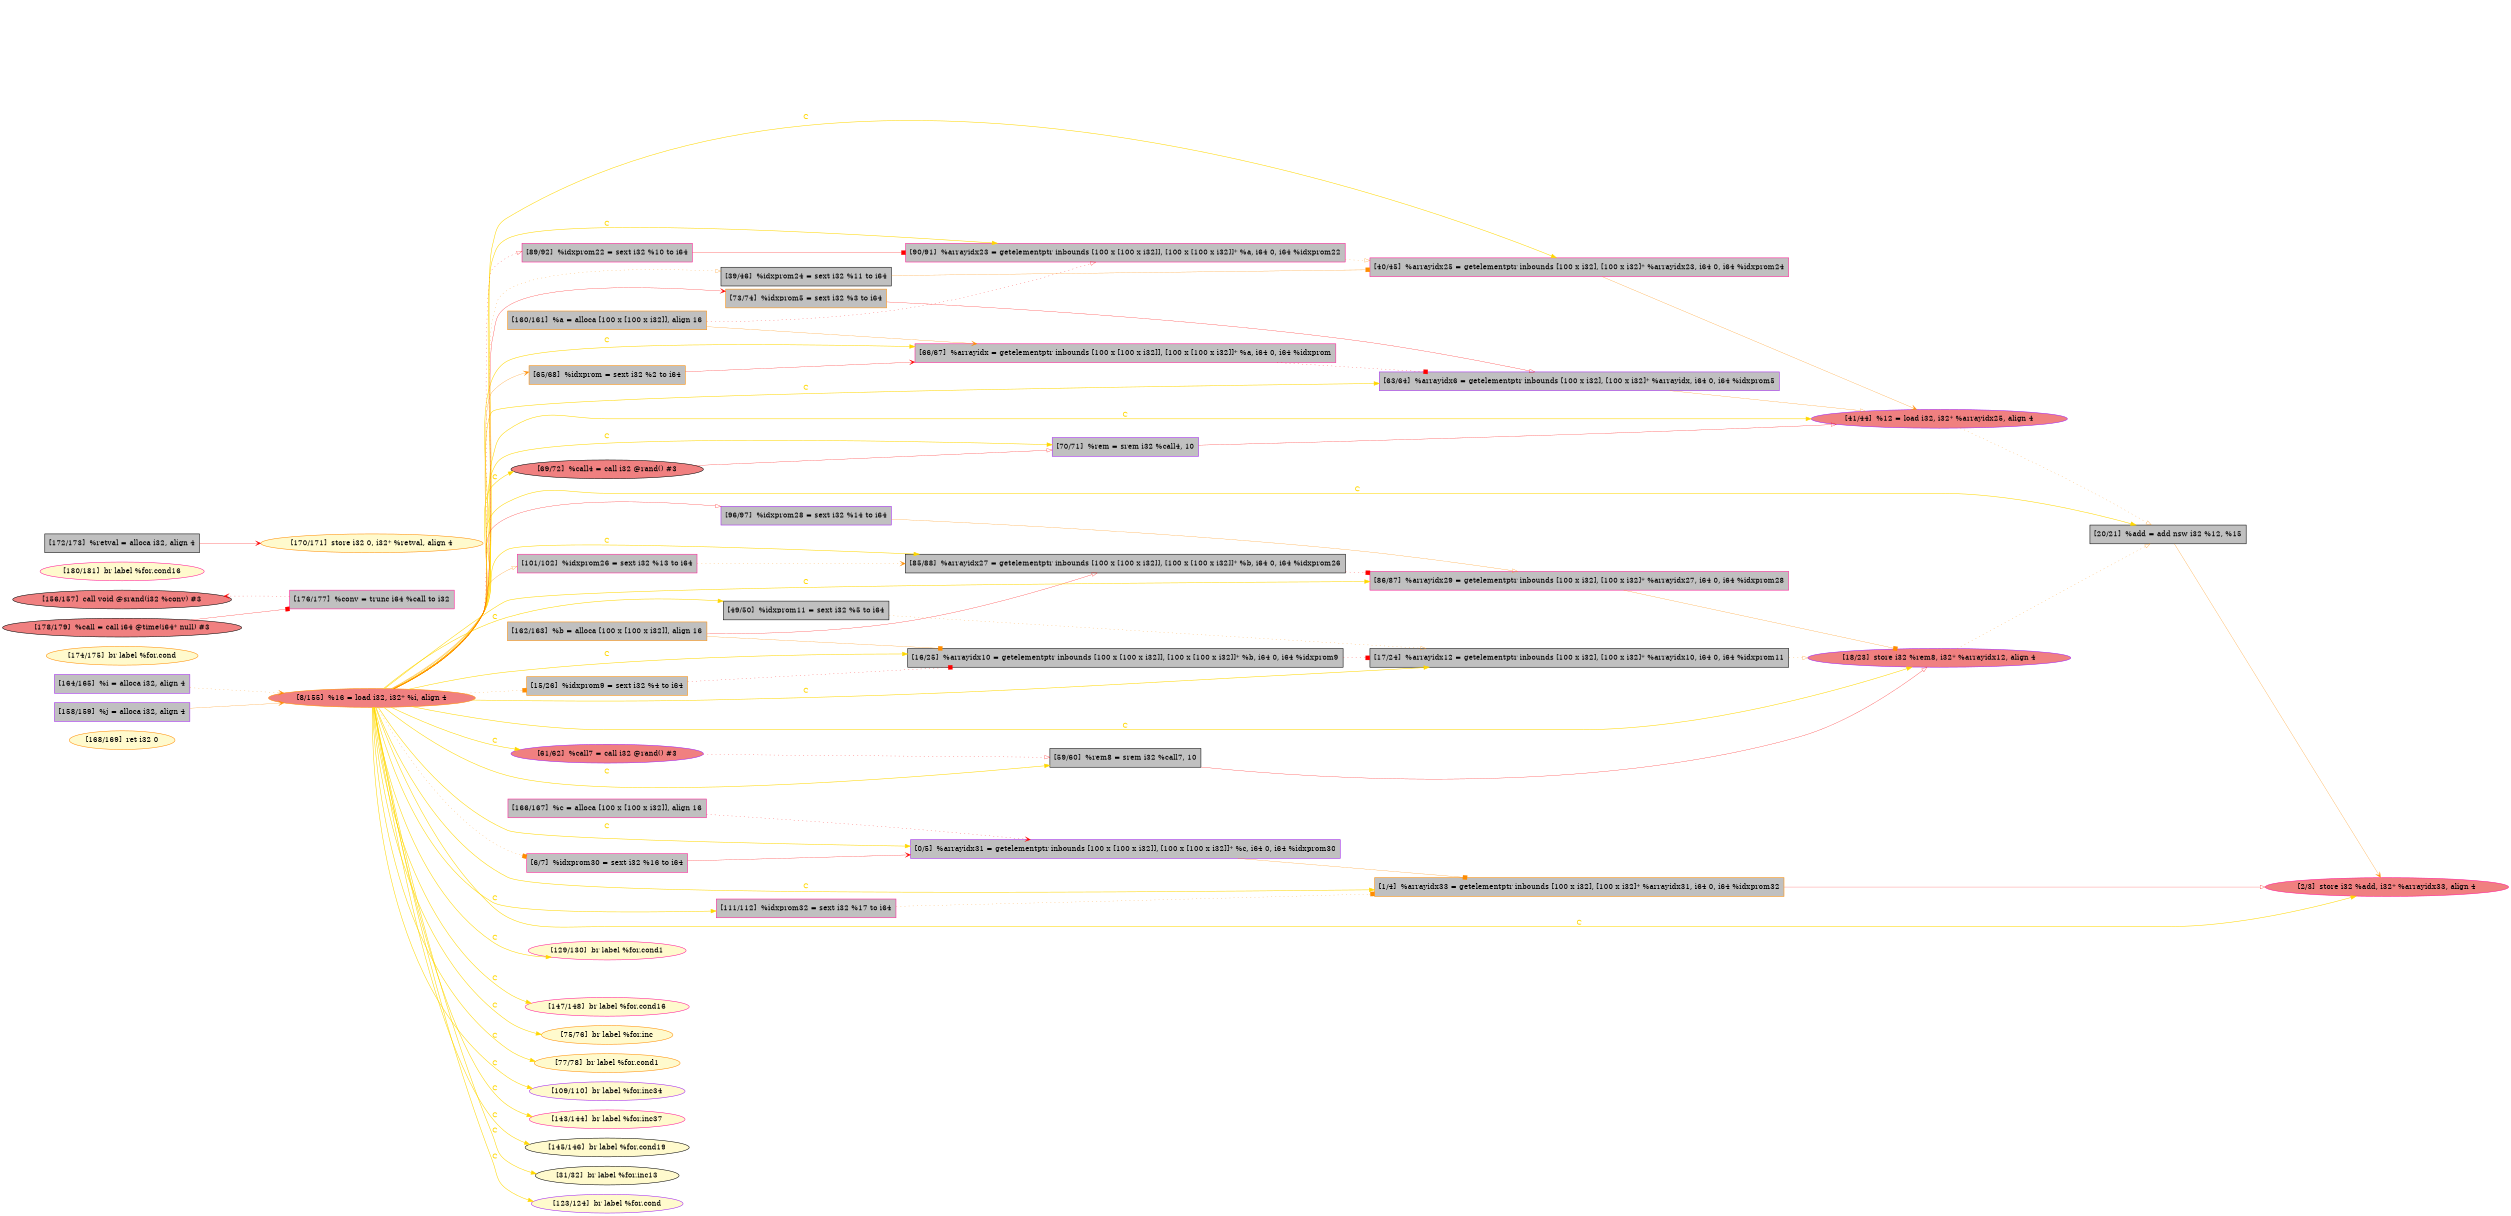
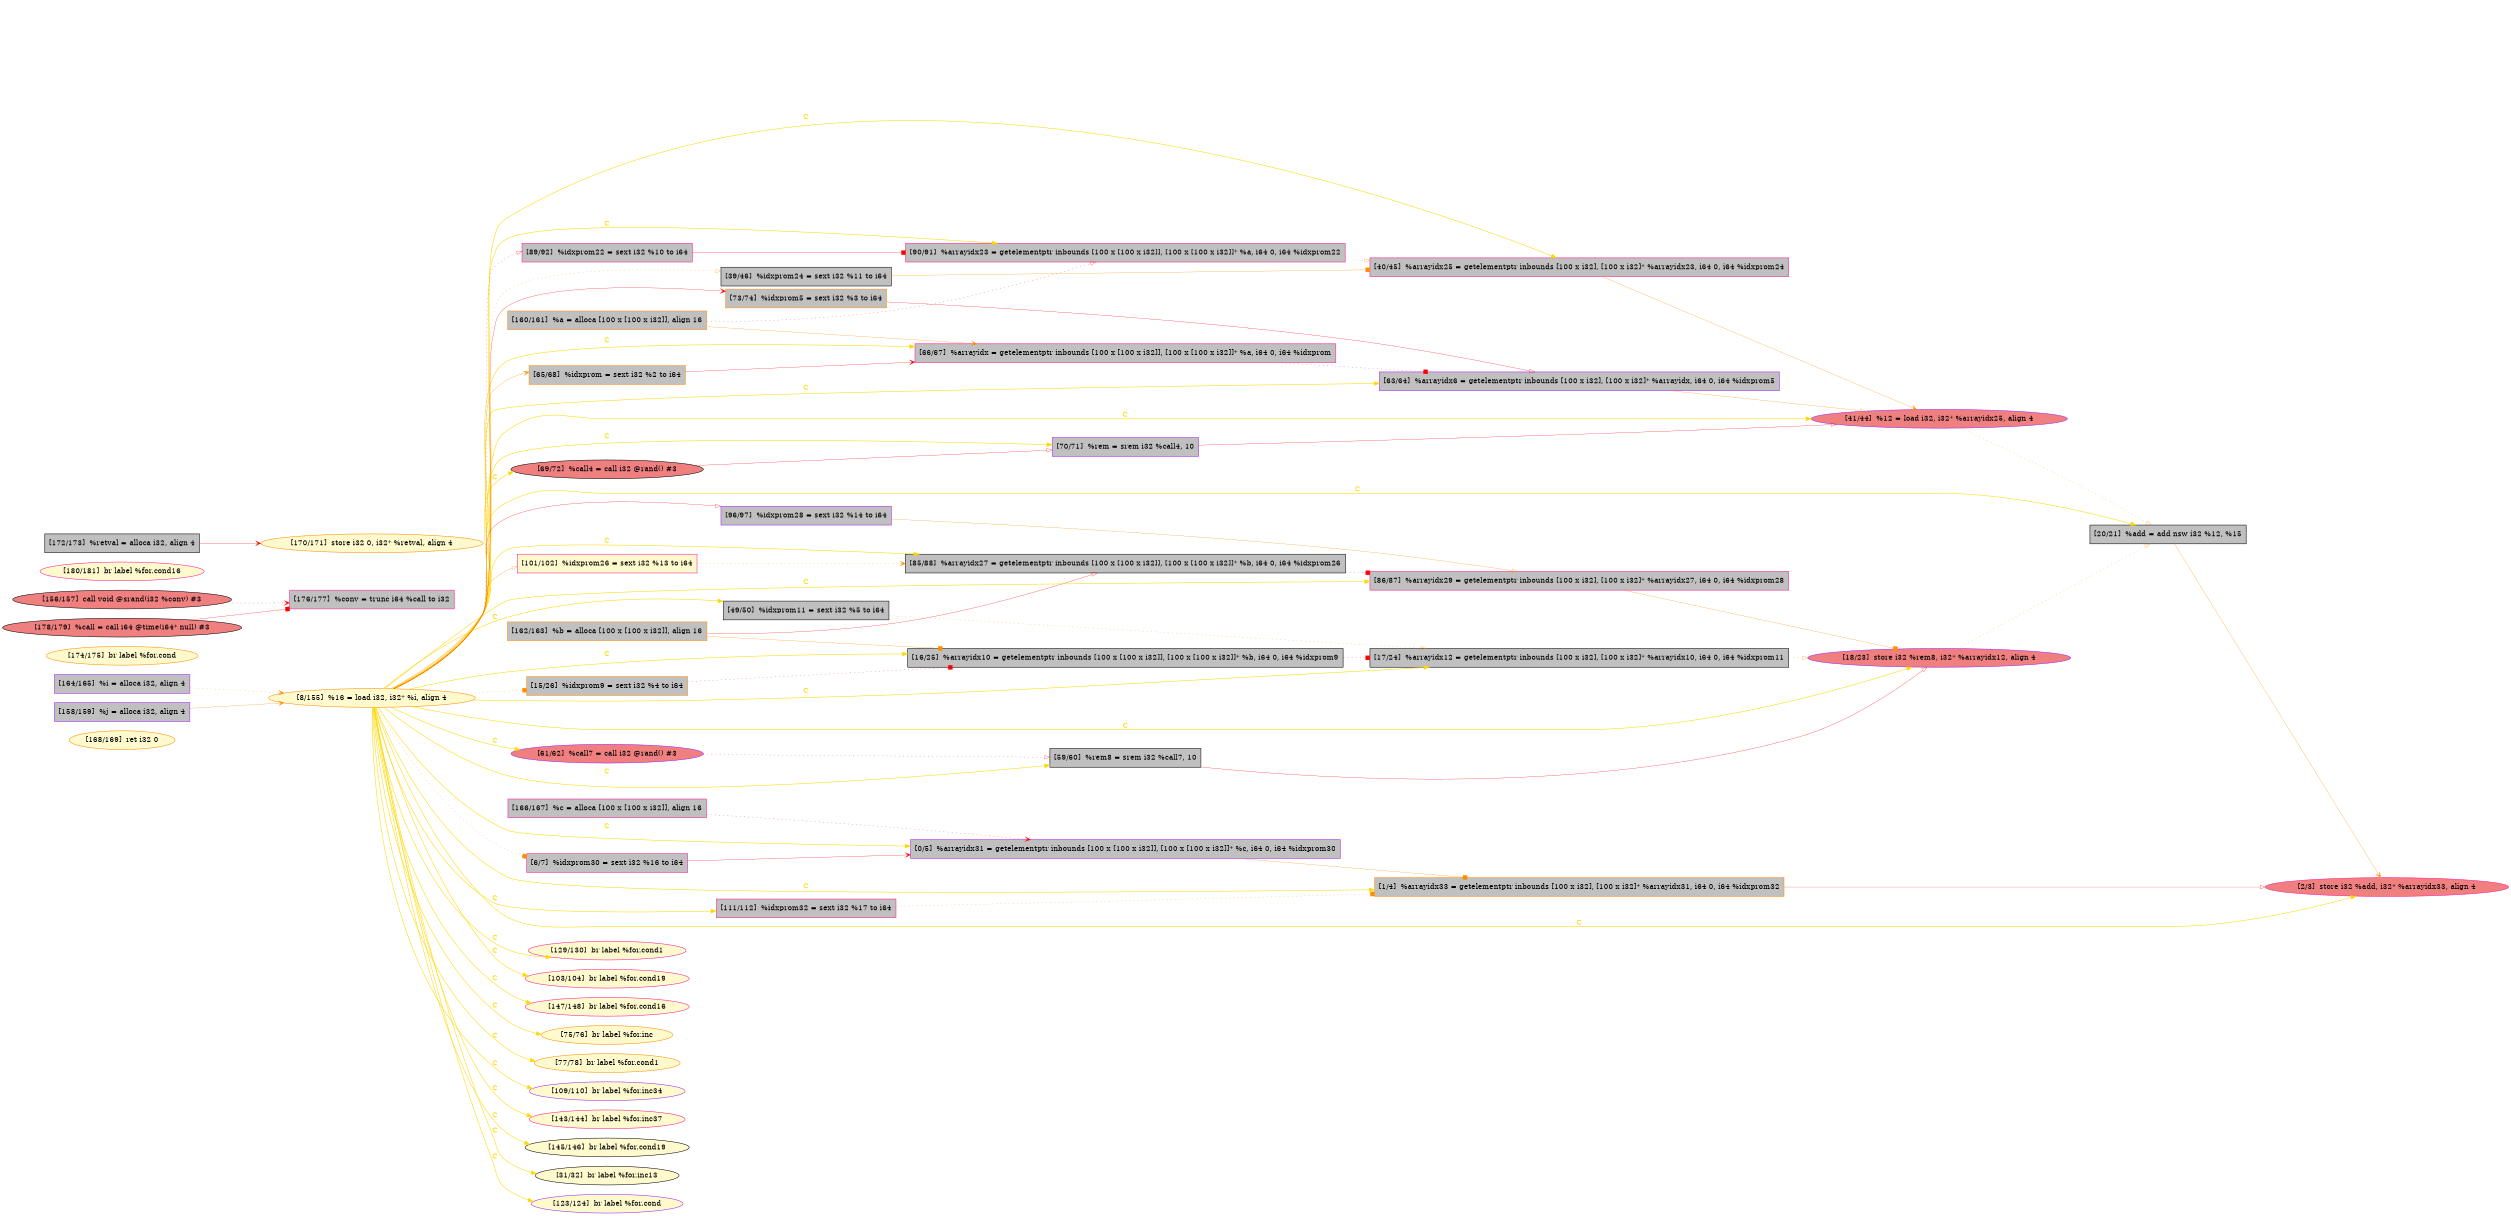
(607, 564) -> (607, 564)
(259, 596) -> (254, 603)
(372, 698) -> (372, 698)
none -> (607, 979)
